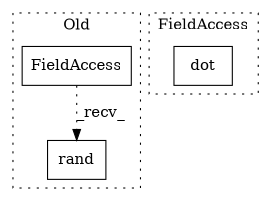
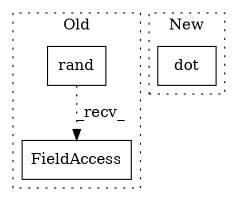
(204, 25) -> (187, 25)
(77, 107) -> (77, 107)
